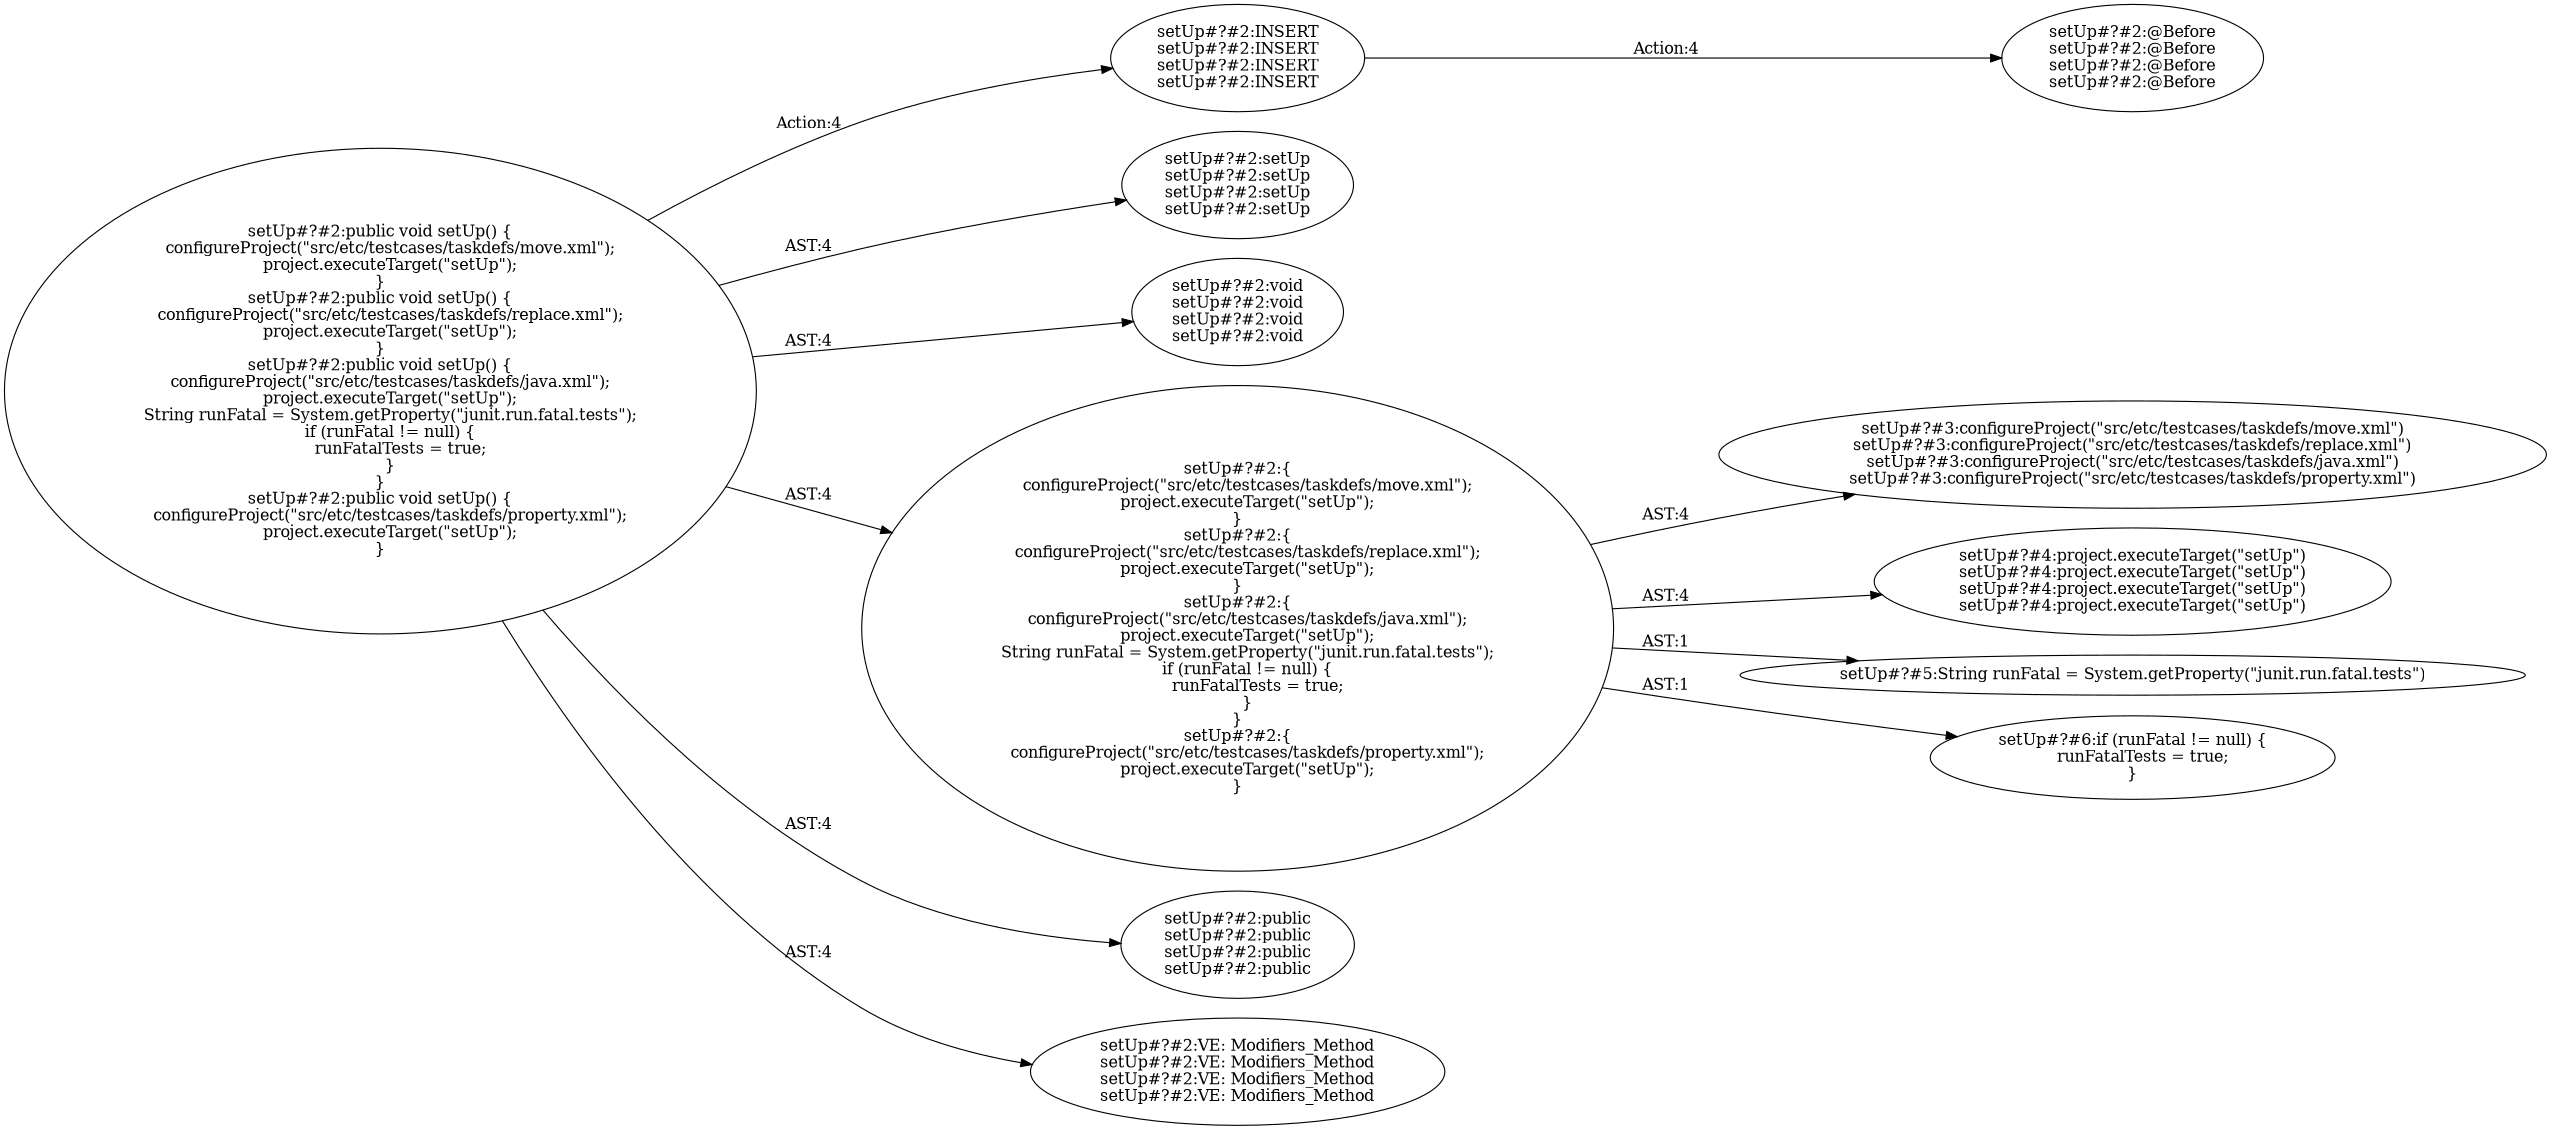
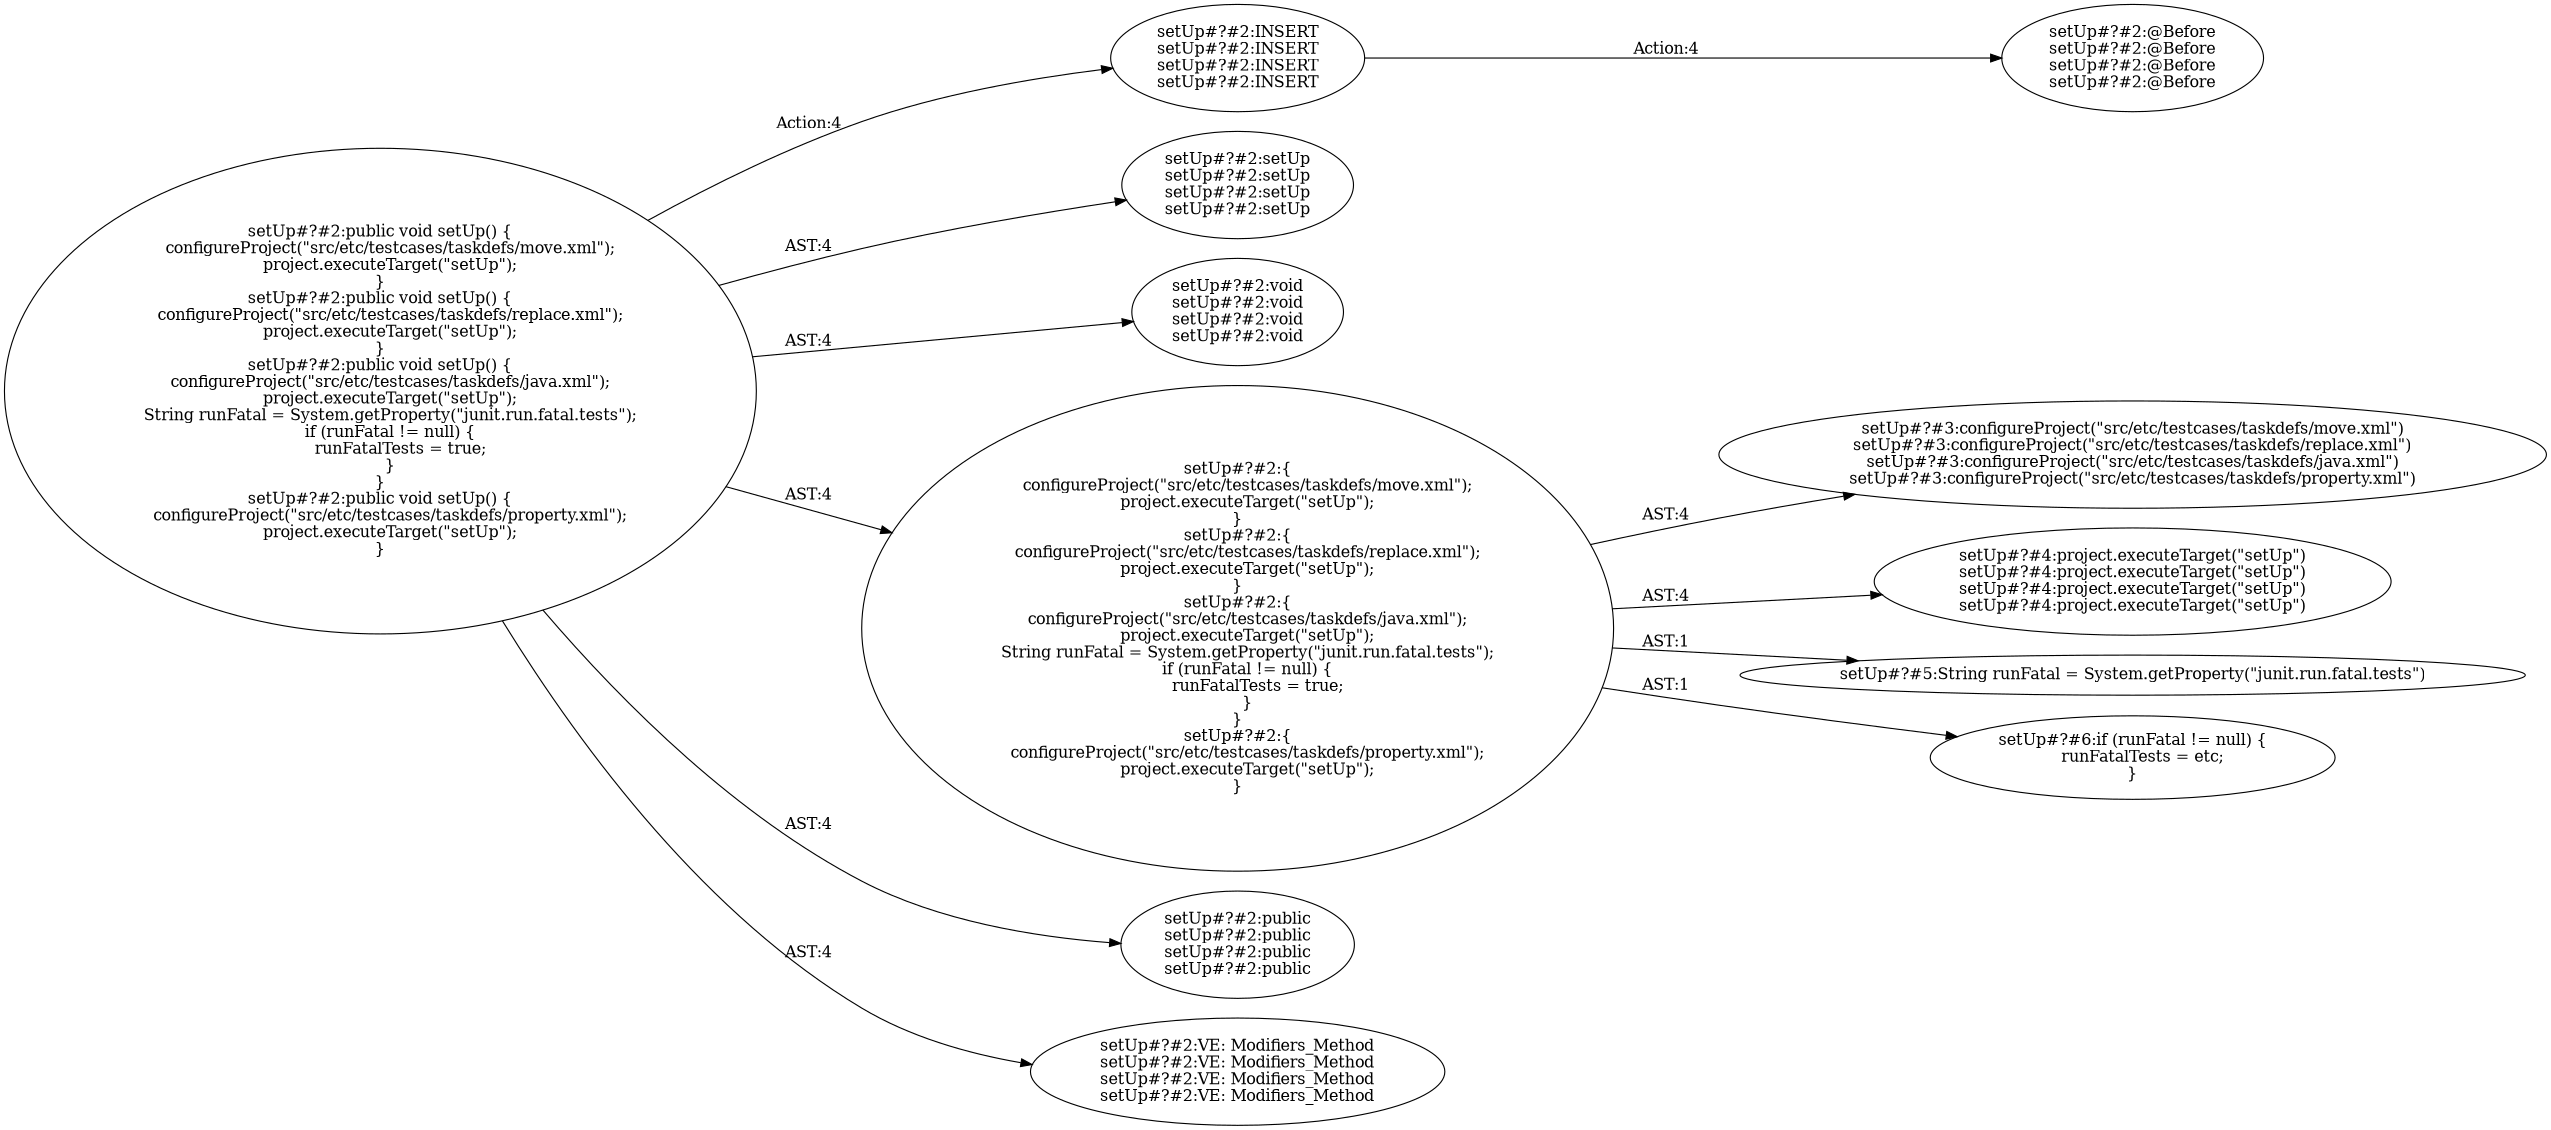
(2133, 758) -> (2133, 758)
